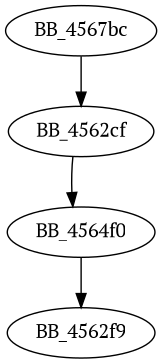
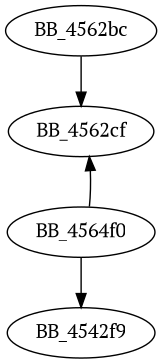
(81, 31) -> (81, 31)
(72, 175) -> (90, 189)
(81, 333) -> (81, 333)
